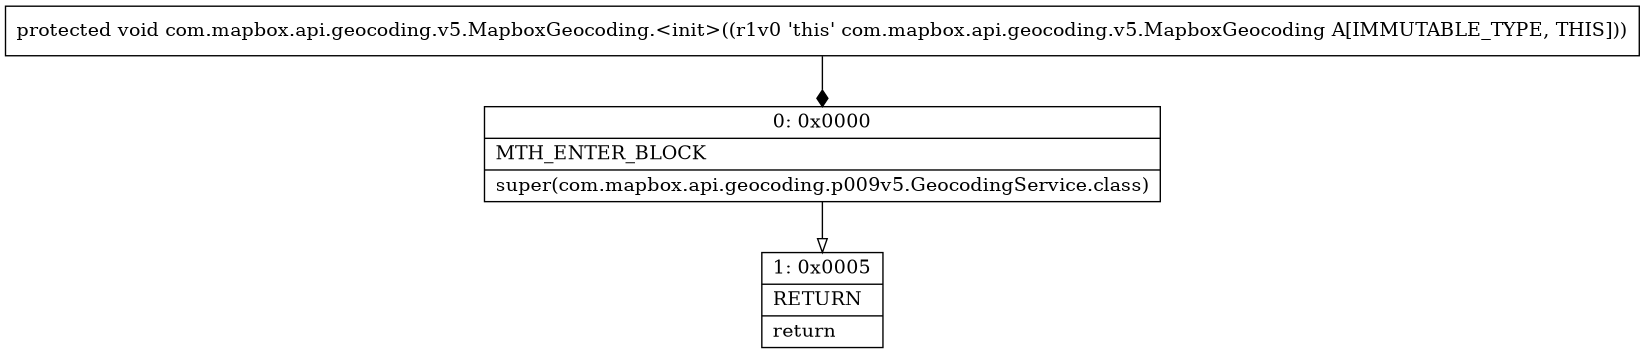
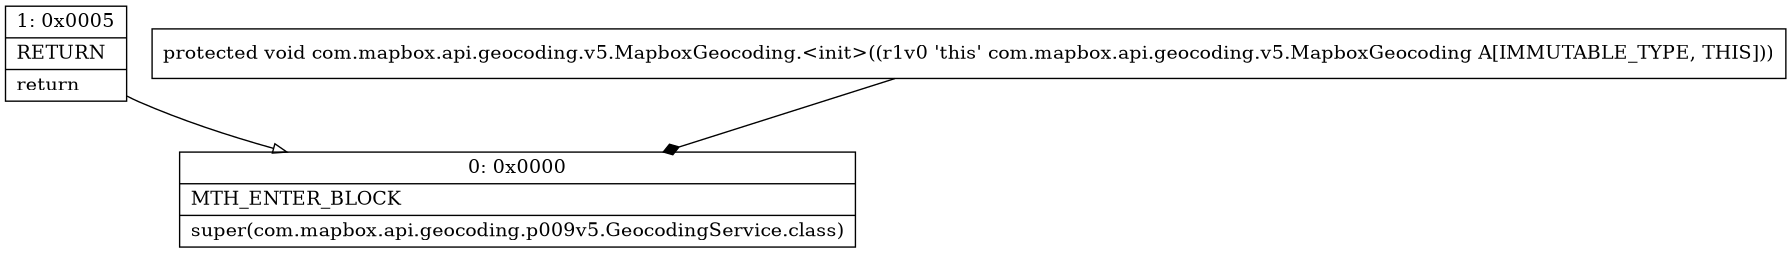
(822, 220) -> (199, 125)
